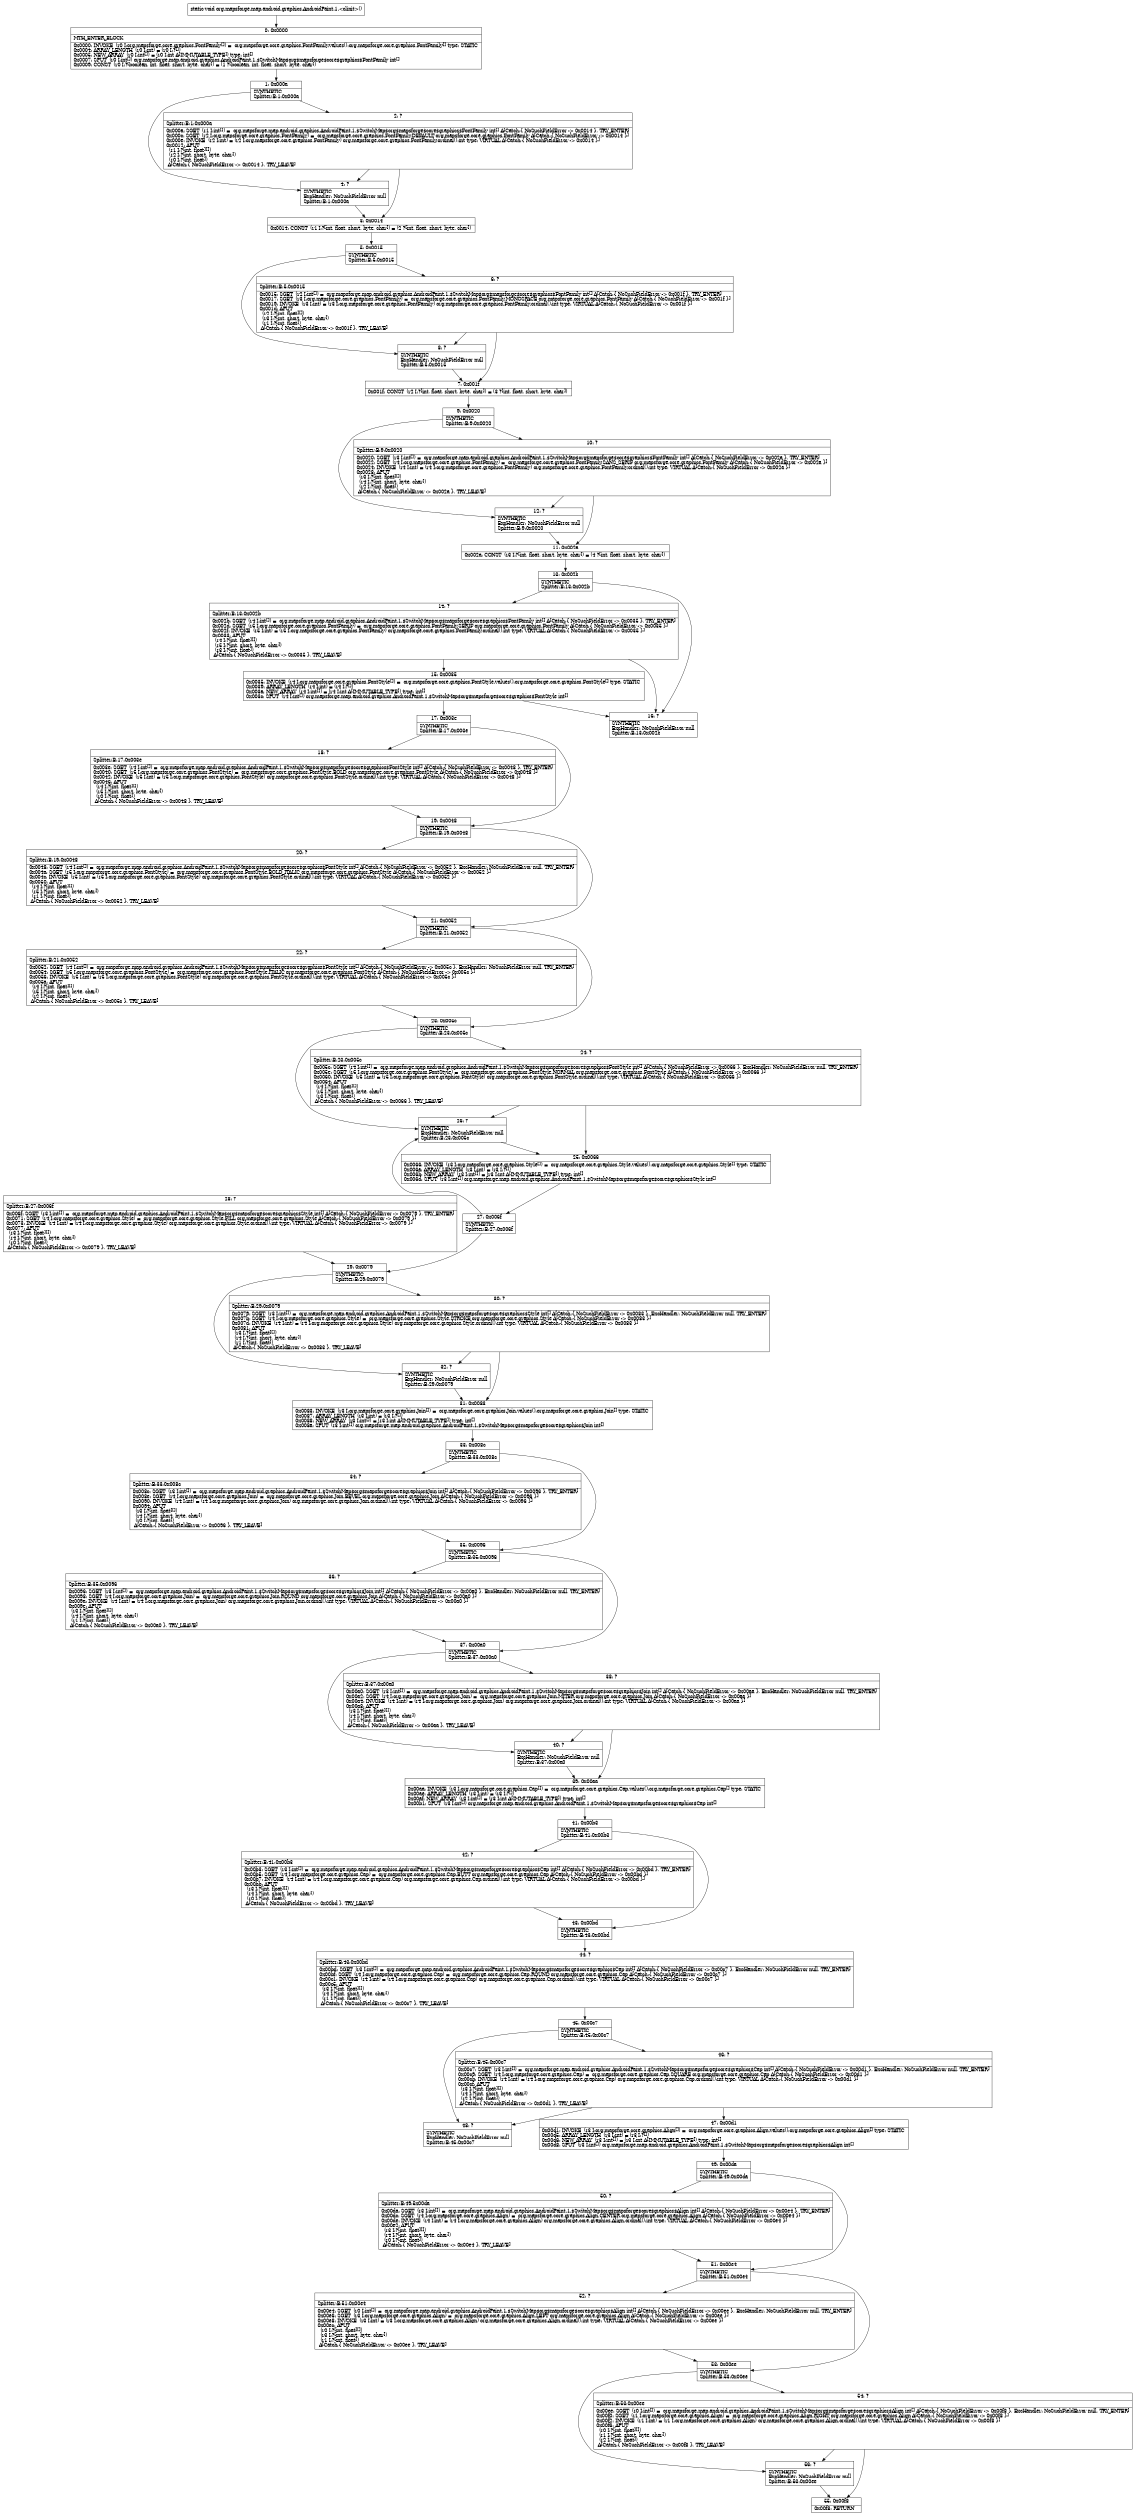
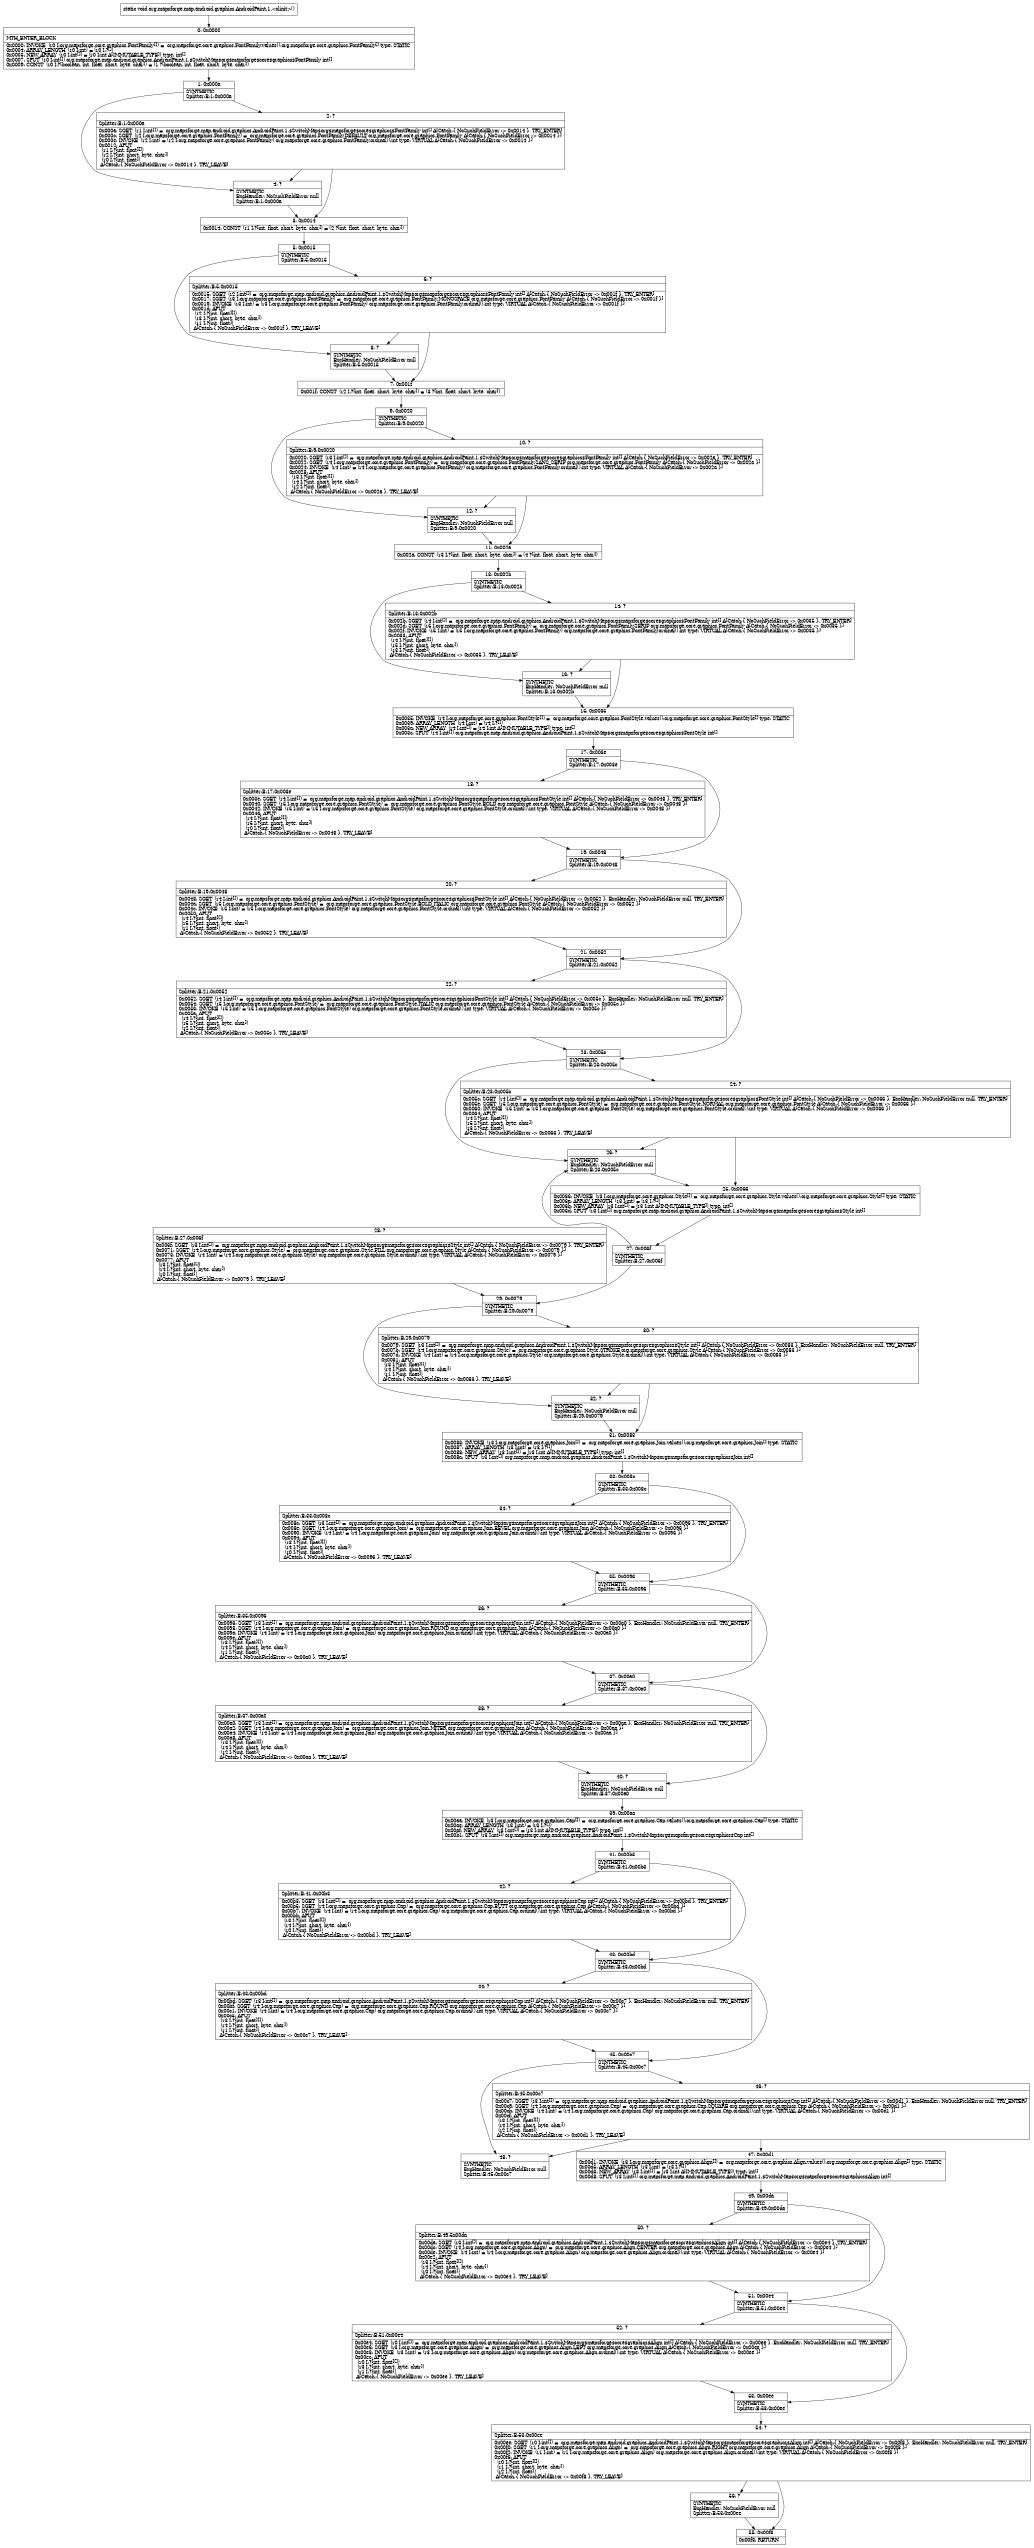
(564, 708) -> (578, 701)
(609, 1754) -> none
none -> (767, 2010)
(591, 2450) -> none
